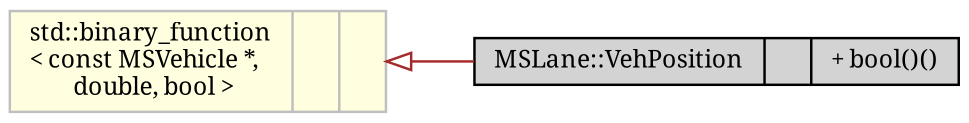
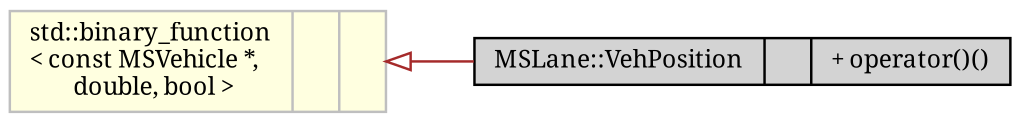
(885, 60) -> (911, 60)
